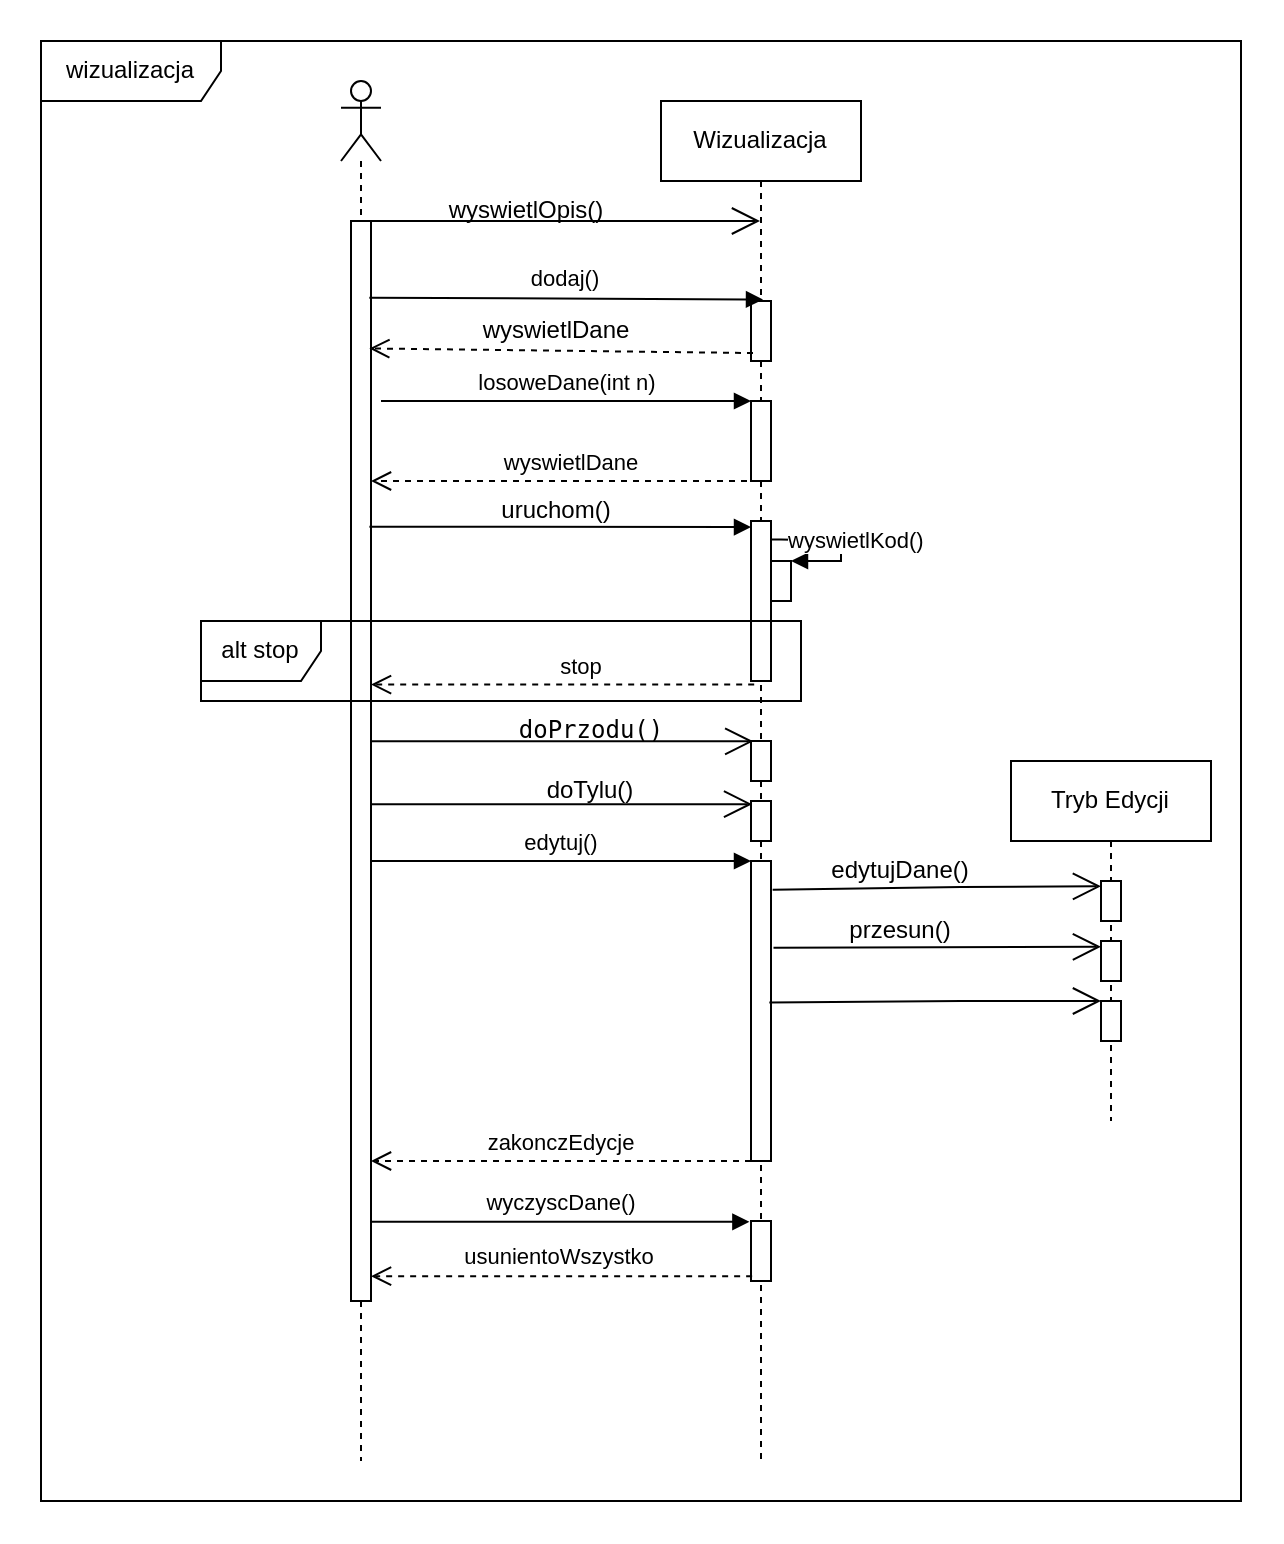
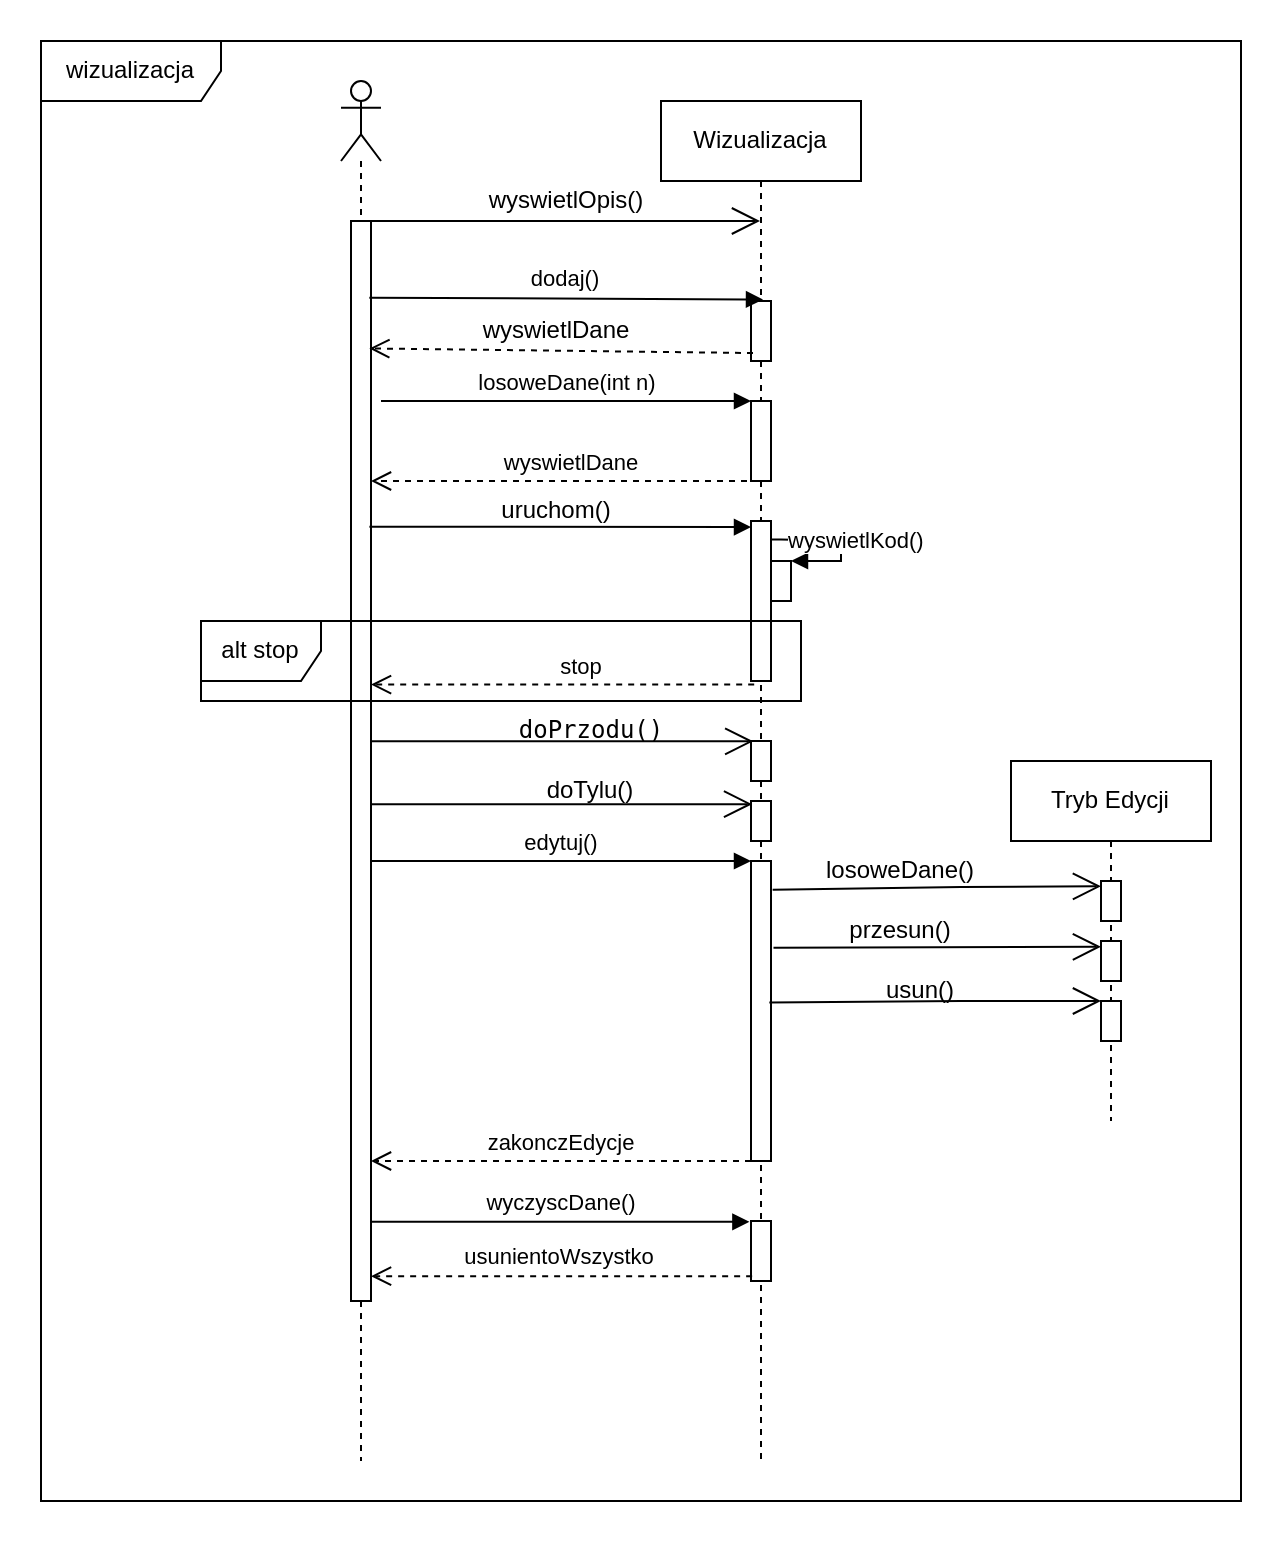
(526, 211) -> (566, 201)
(901, 871) -> (901, 871)
none -> (921, 991)
